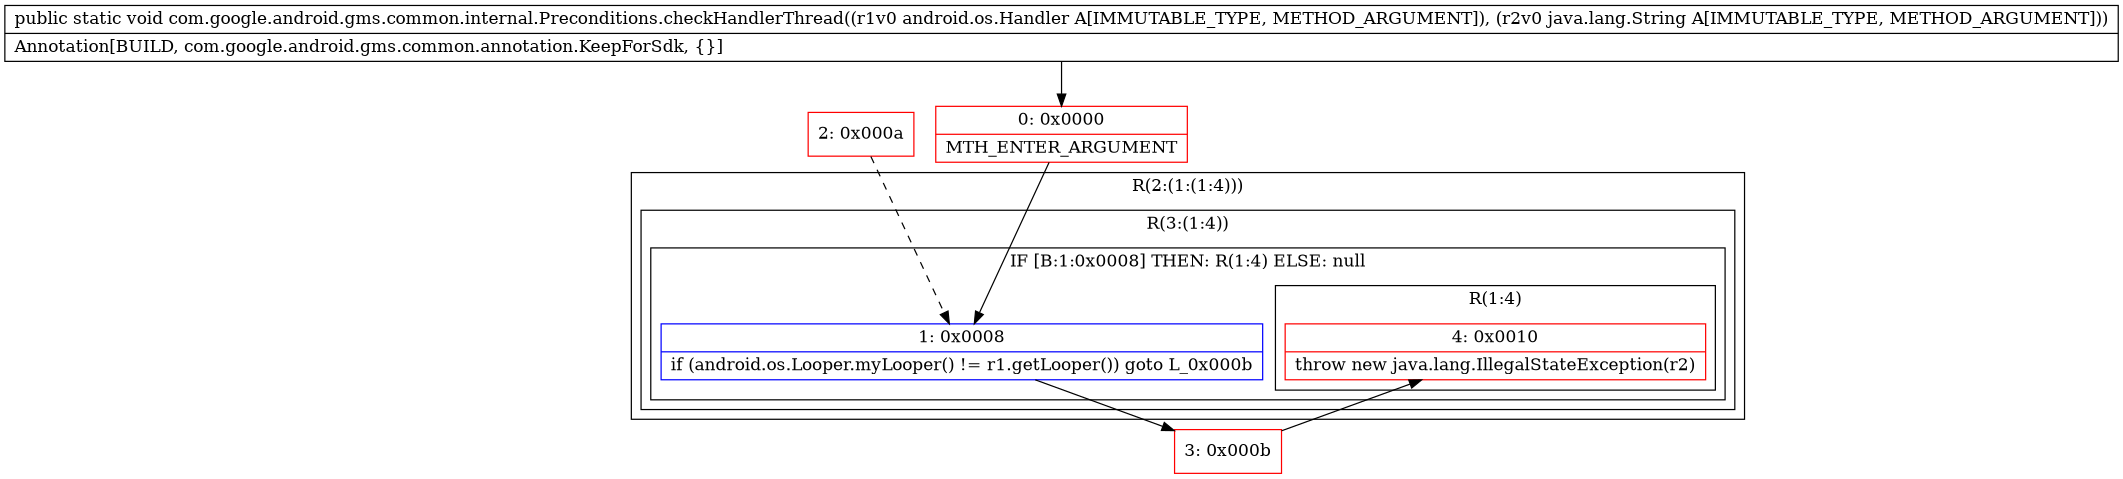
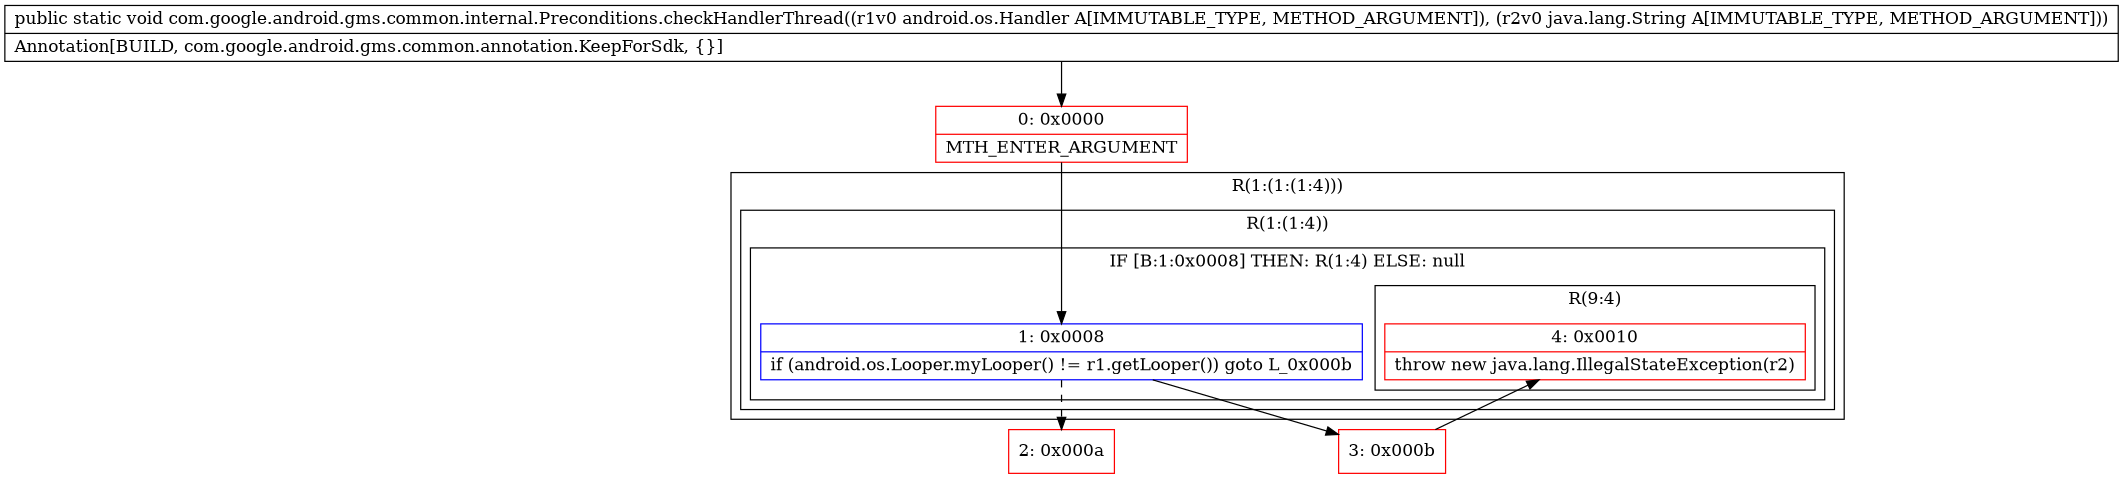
(1188, 187) -> (1288, 187)
(1188, 224) -> (1288, 224)
(907, 234) -> (1062, 392)
(1495, 300) -> (1595, 300)
